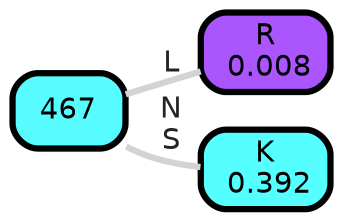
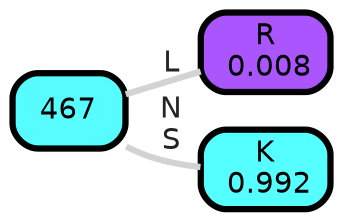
(266, 169) -> (266, 169)
